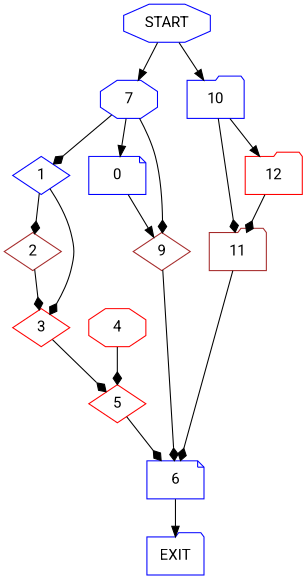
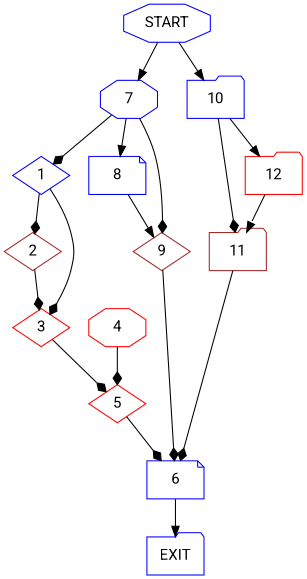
(117, 175) -> (117, 175)
(259, 208) -> (259, 208)
